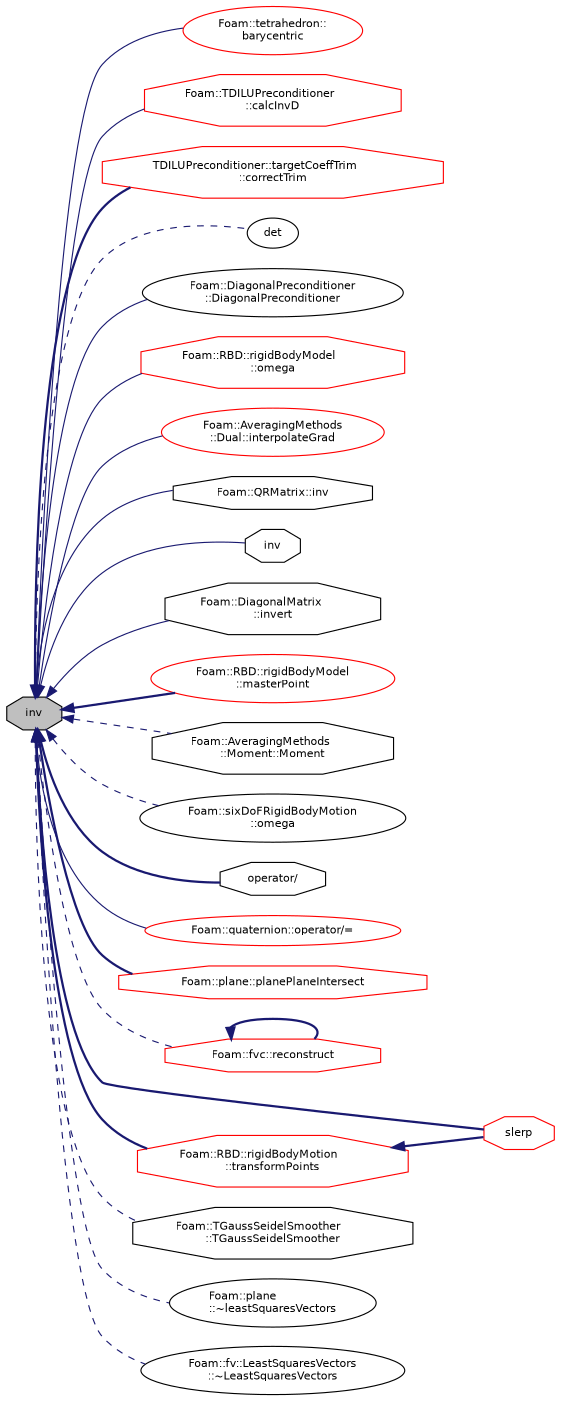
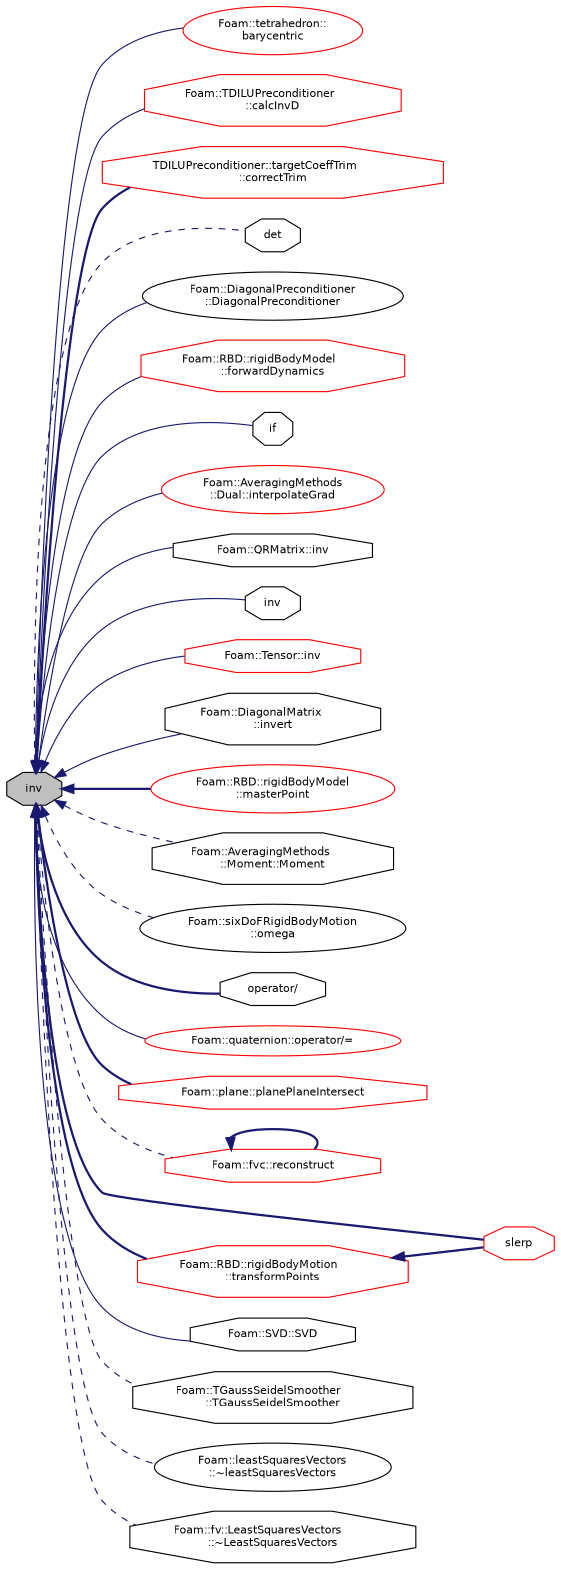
(273, 233) -> (273, 235)
(273, 362) -> (273, 366)
none -> (273, 429)
none -> (273, 656)
(273, 1303) -> (273, 1467)
none -> (273, 1335)
(273, 1370) -> (273, 1537)
